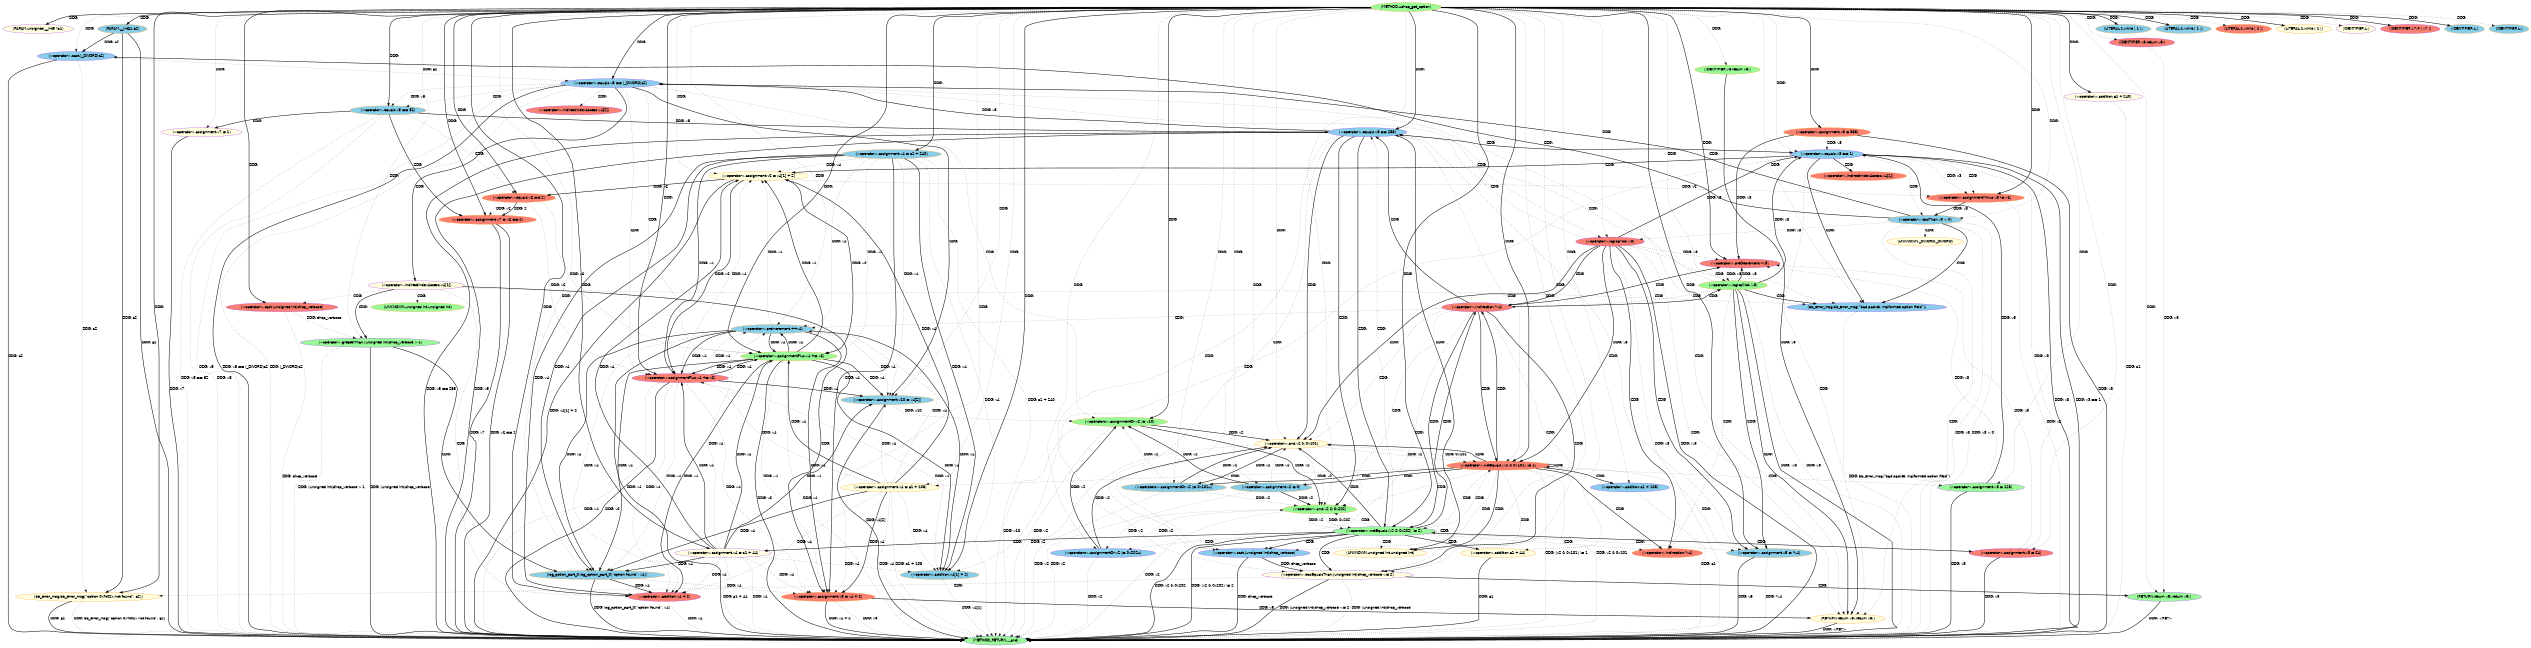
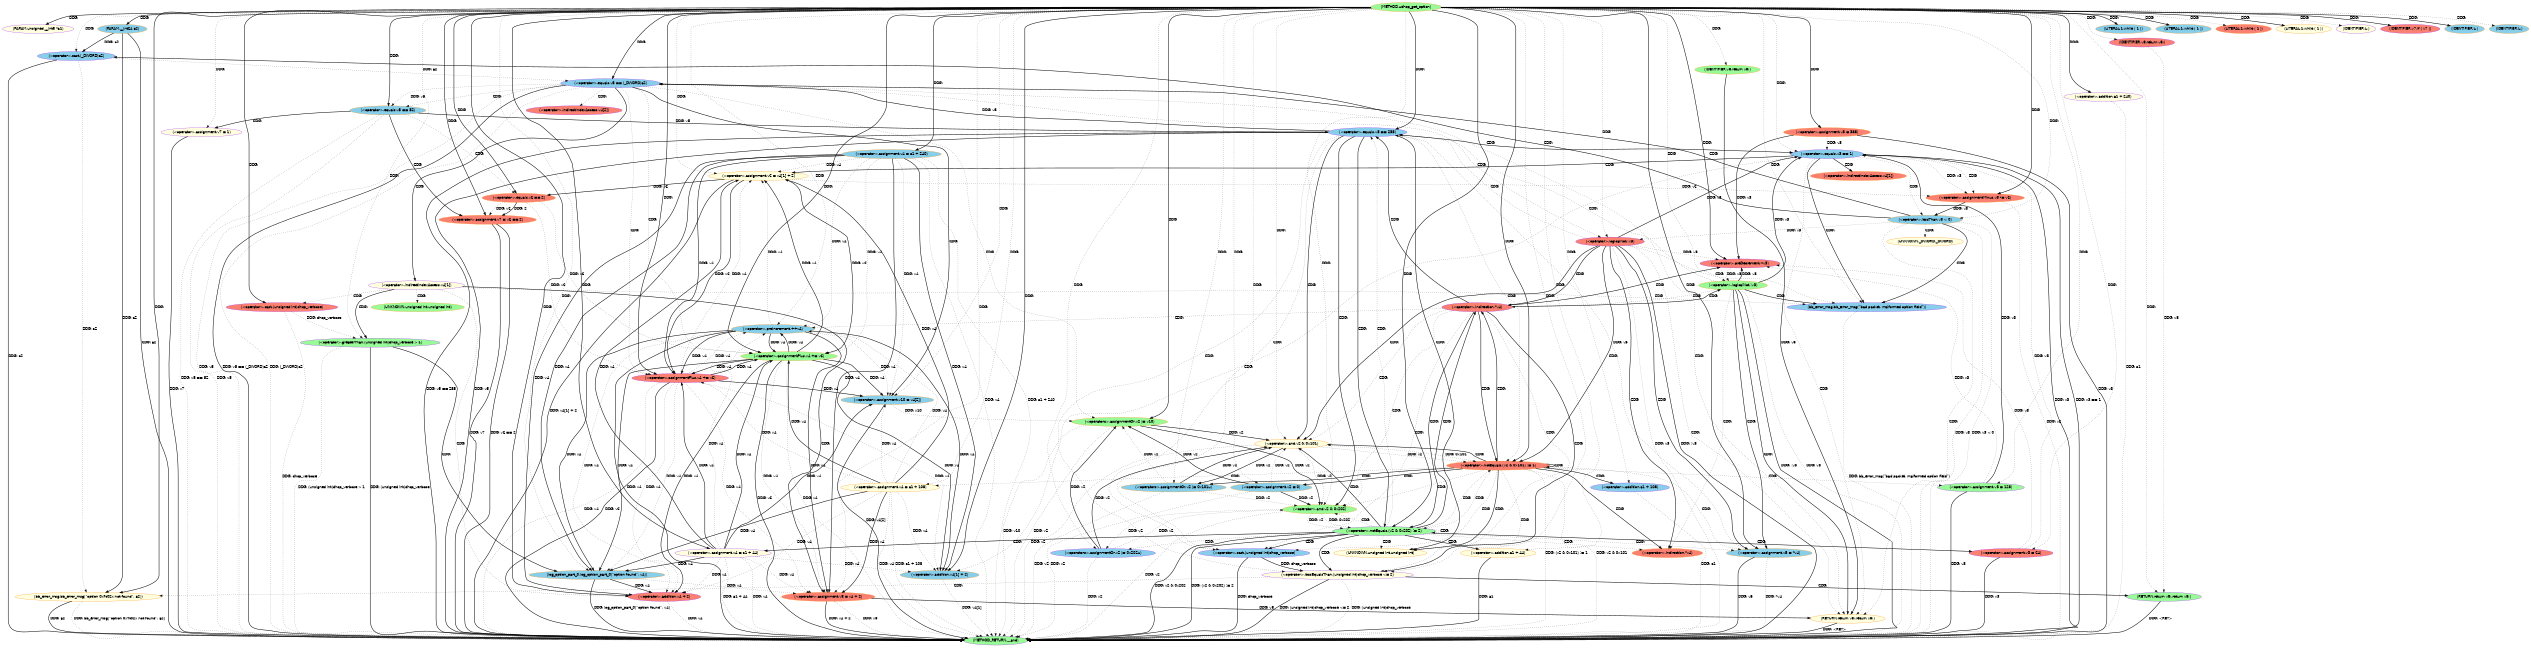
(149, 343) -> (149, 343)
